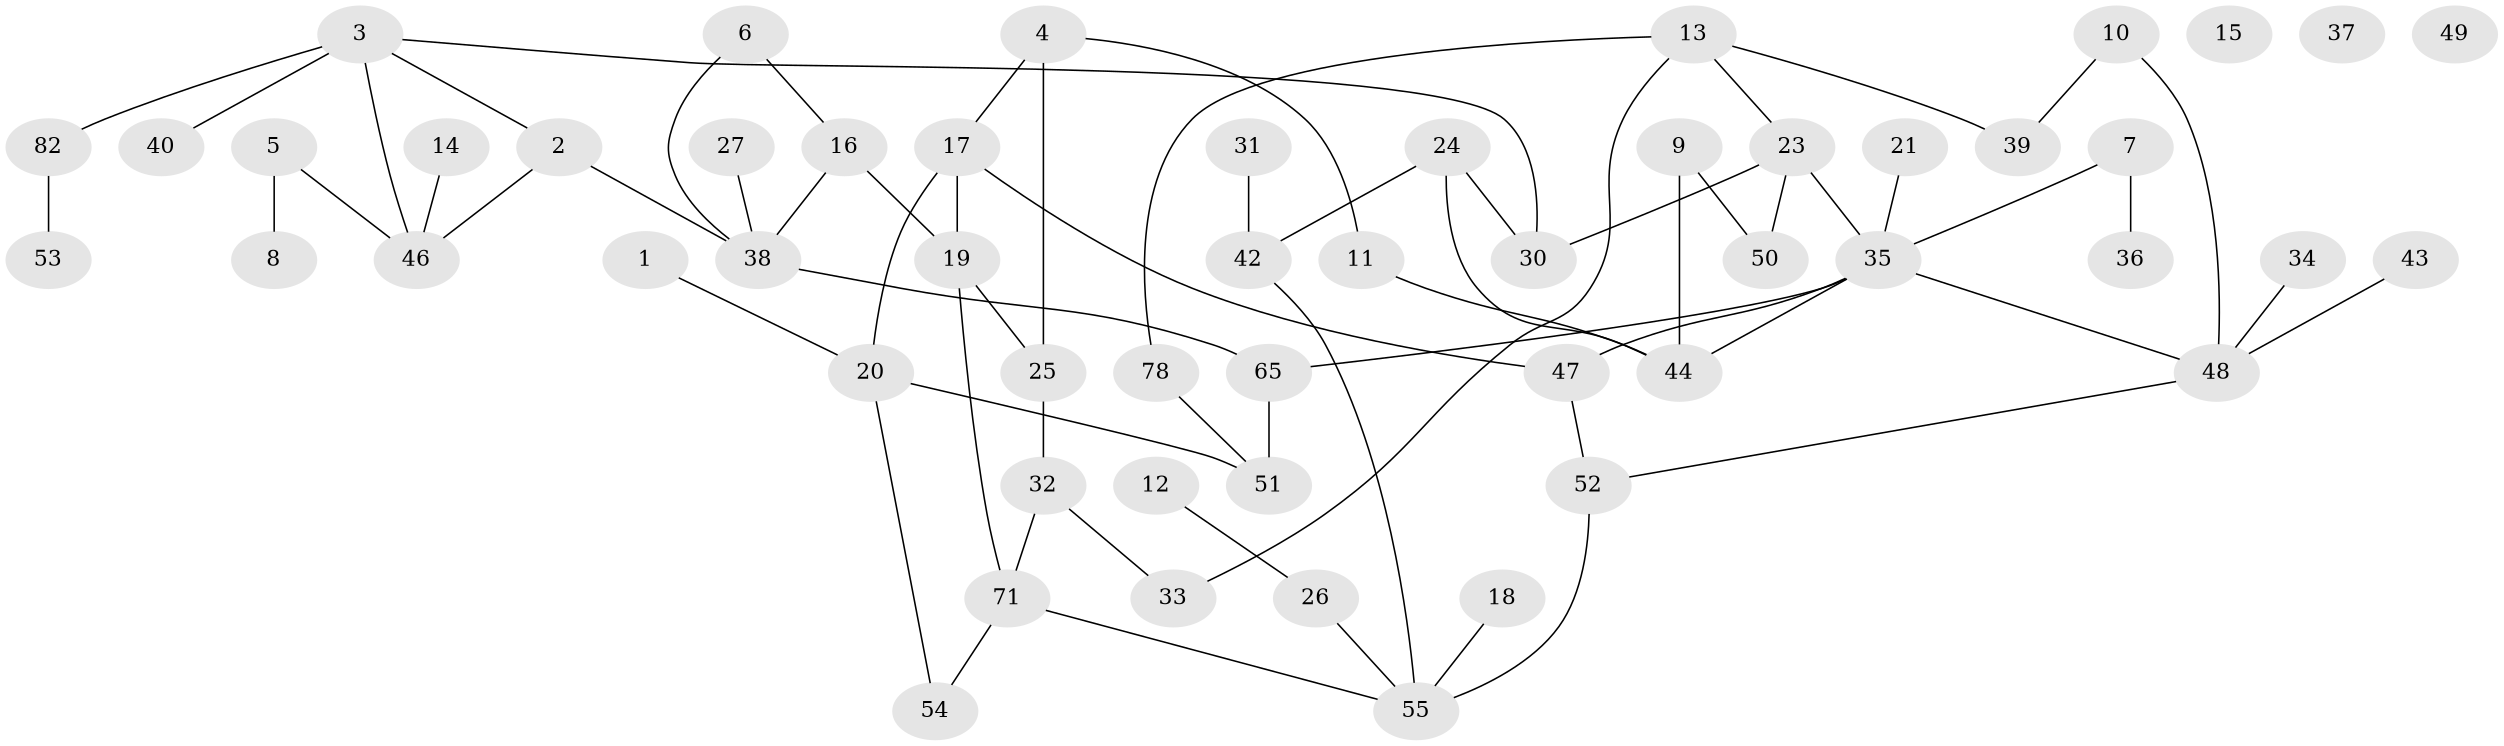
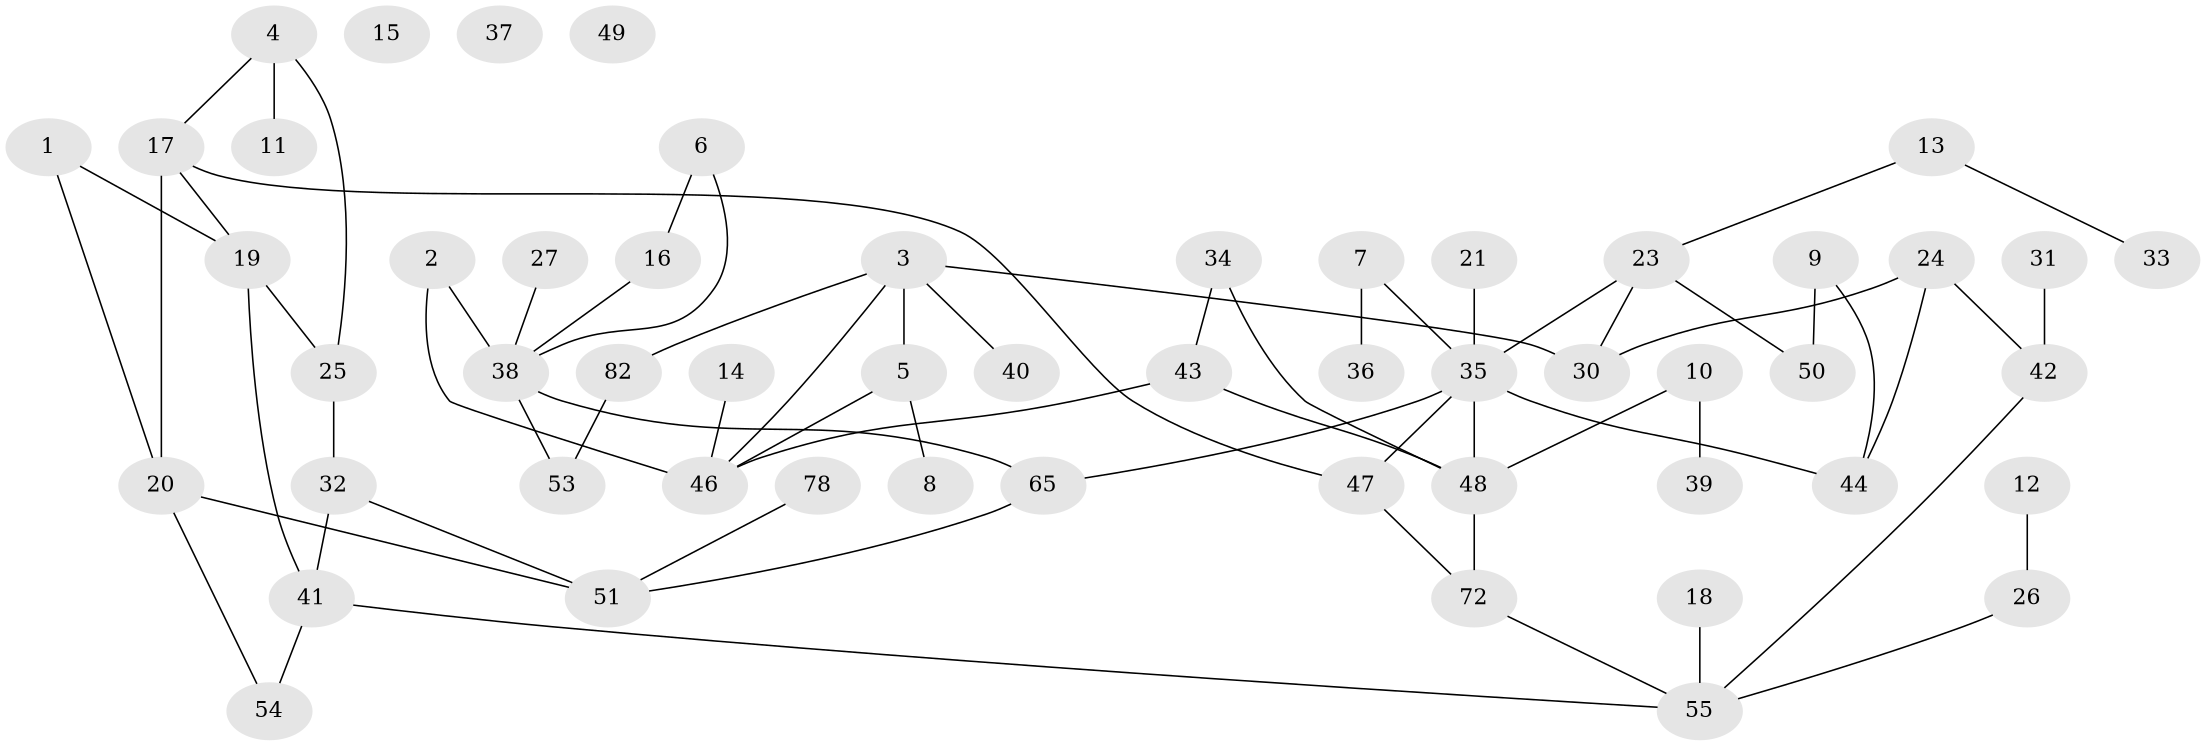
(1316, 70) -> none
(1860, 84) -> none
(460, 91) -> (904, 317)
(901, 203) -> (148, 204)
(1477, 304) -> none
none -> (1204, 317)
none -> (528, 418)
none -> (942, 421)
(1589, 486) -> (1474, 598)
(1109, 542) -> (471, 542)
(1007, 598) -> (312, 598)
